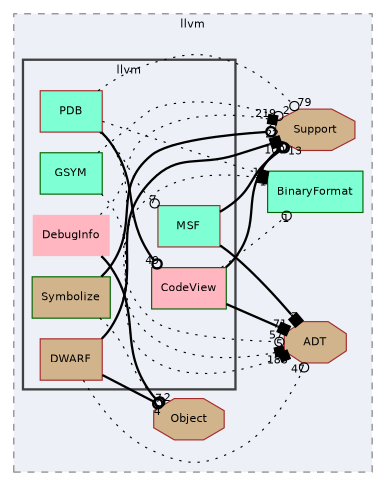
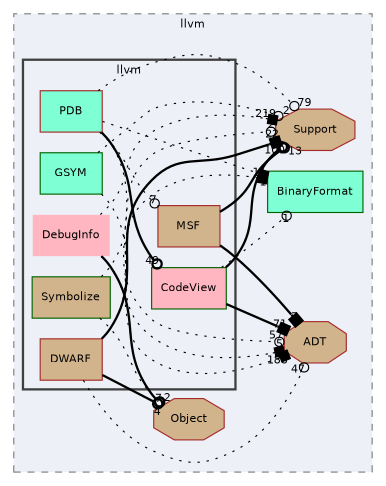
(145, 162) -> (145, 162)
(189, 226) -> (189, 226)
